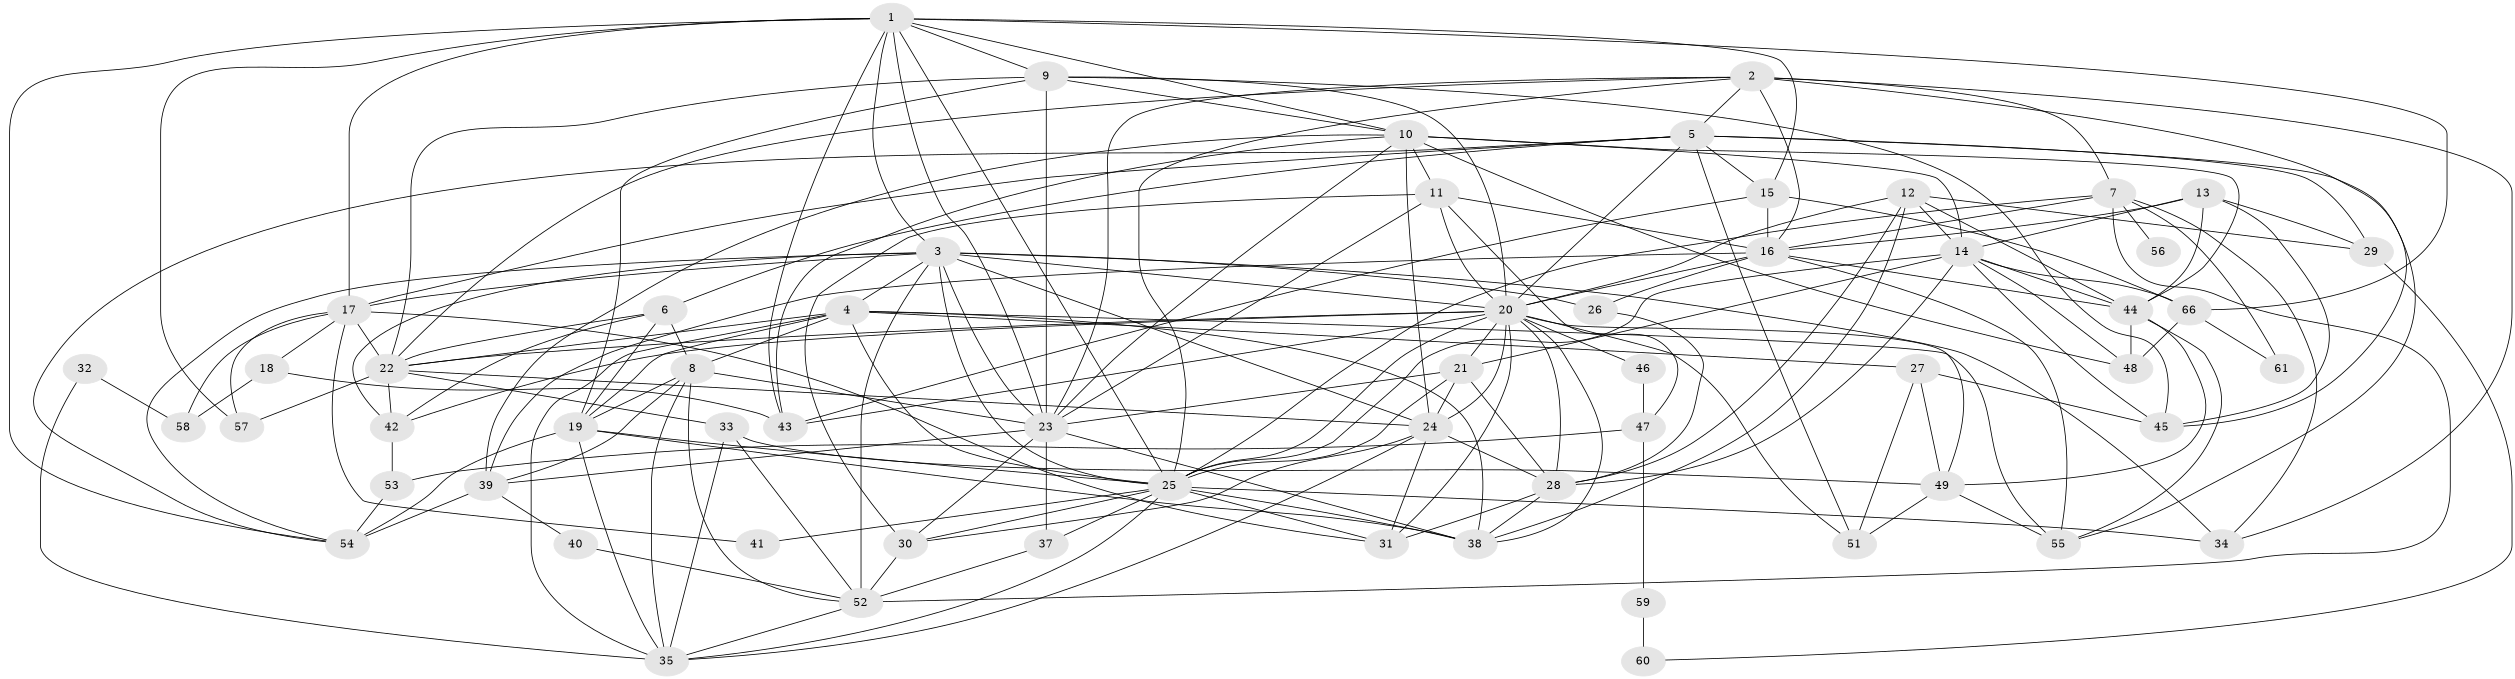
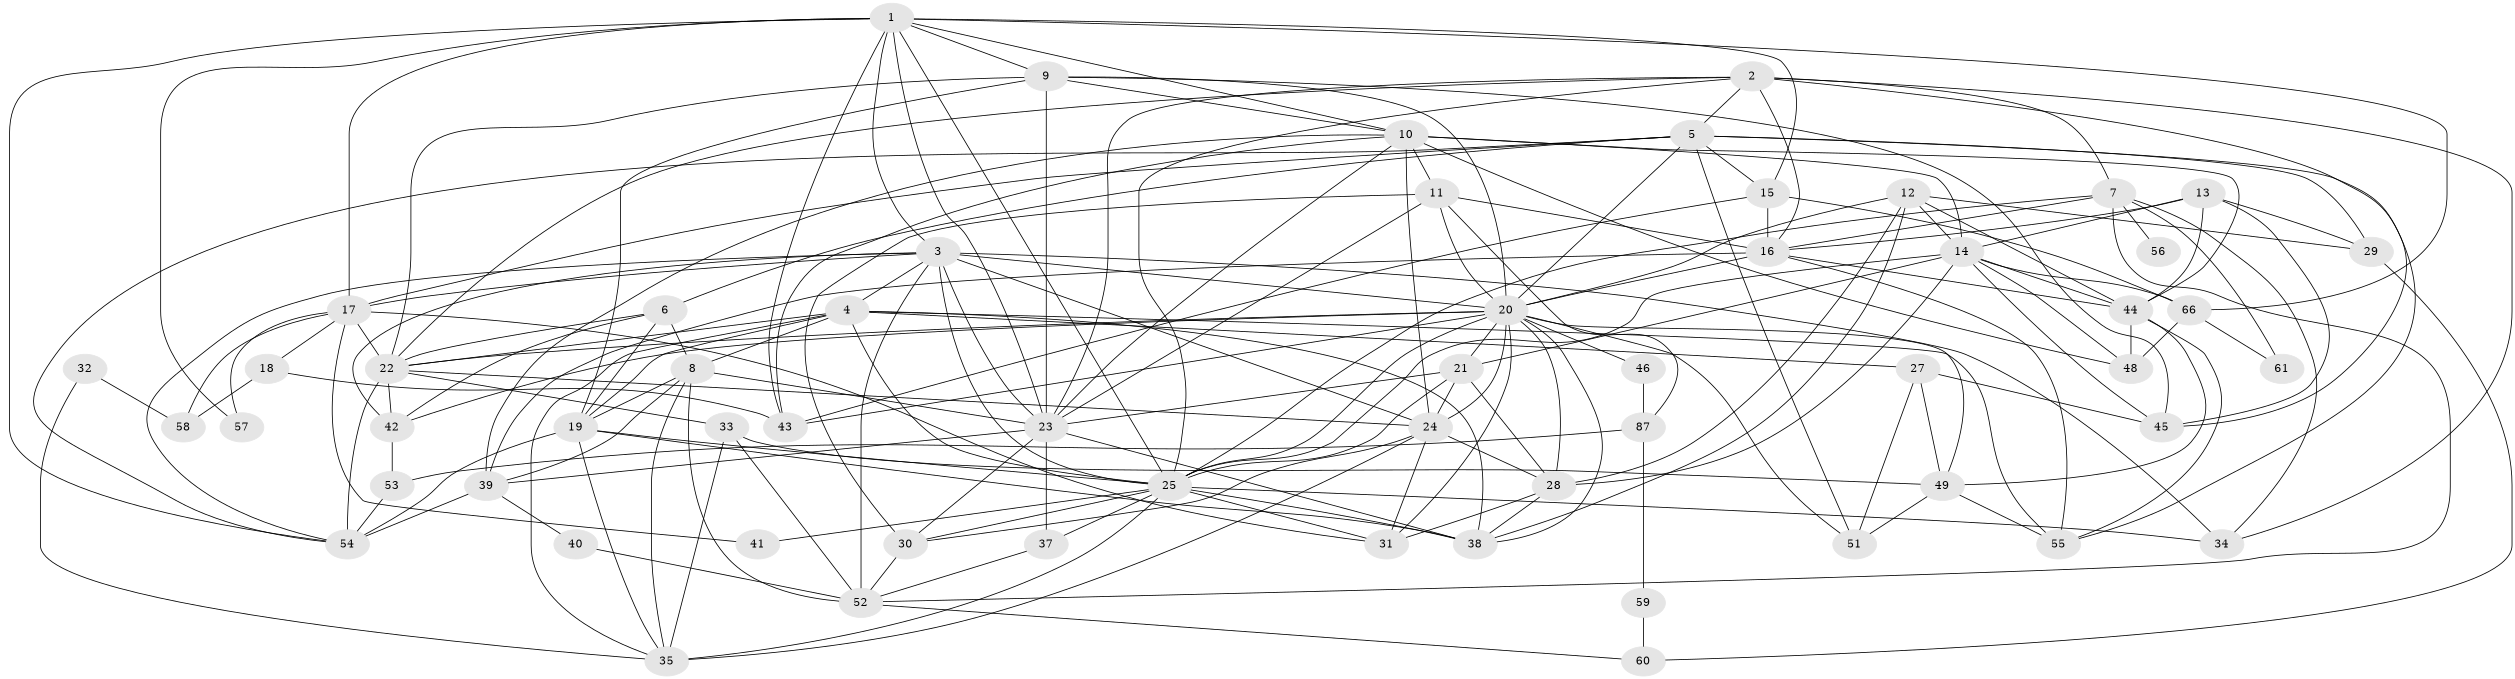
(1596, 310) -> none
(315, 398) -> (353, 454)
(1643, 427) -> (1643, 427)
(764, 632) -> (1252, 632)
